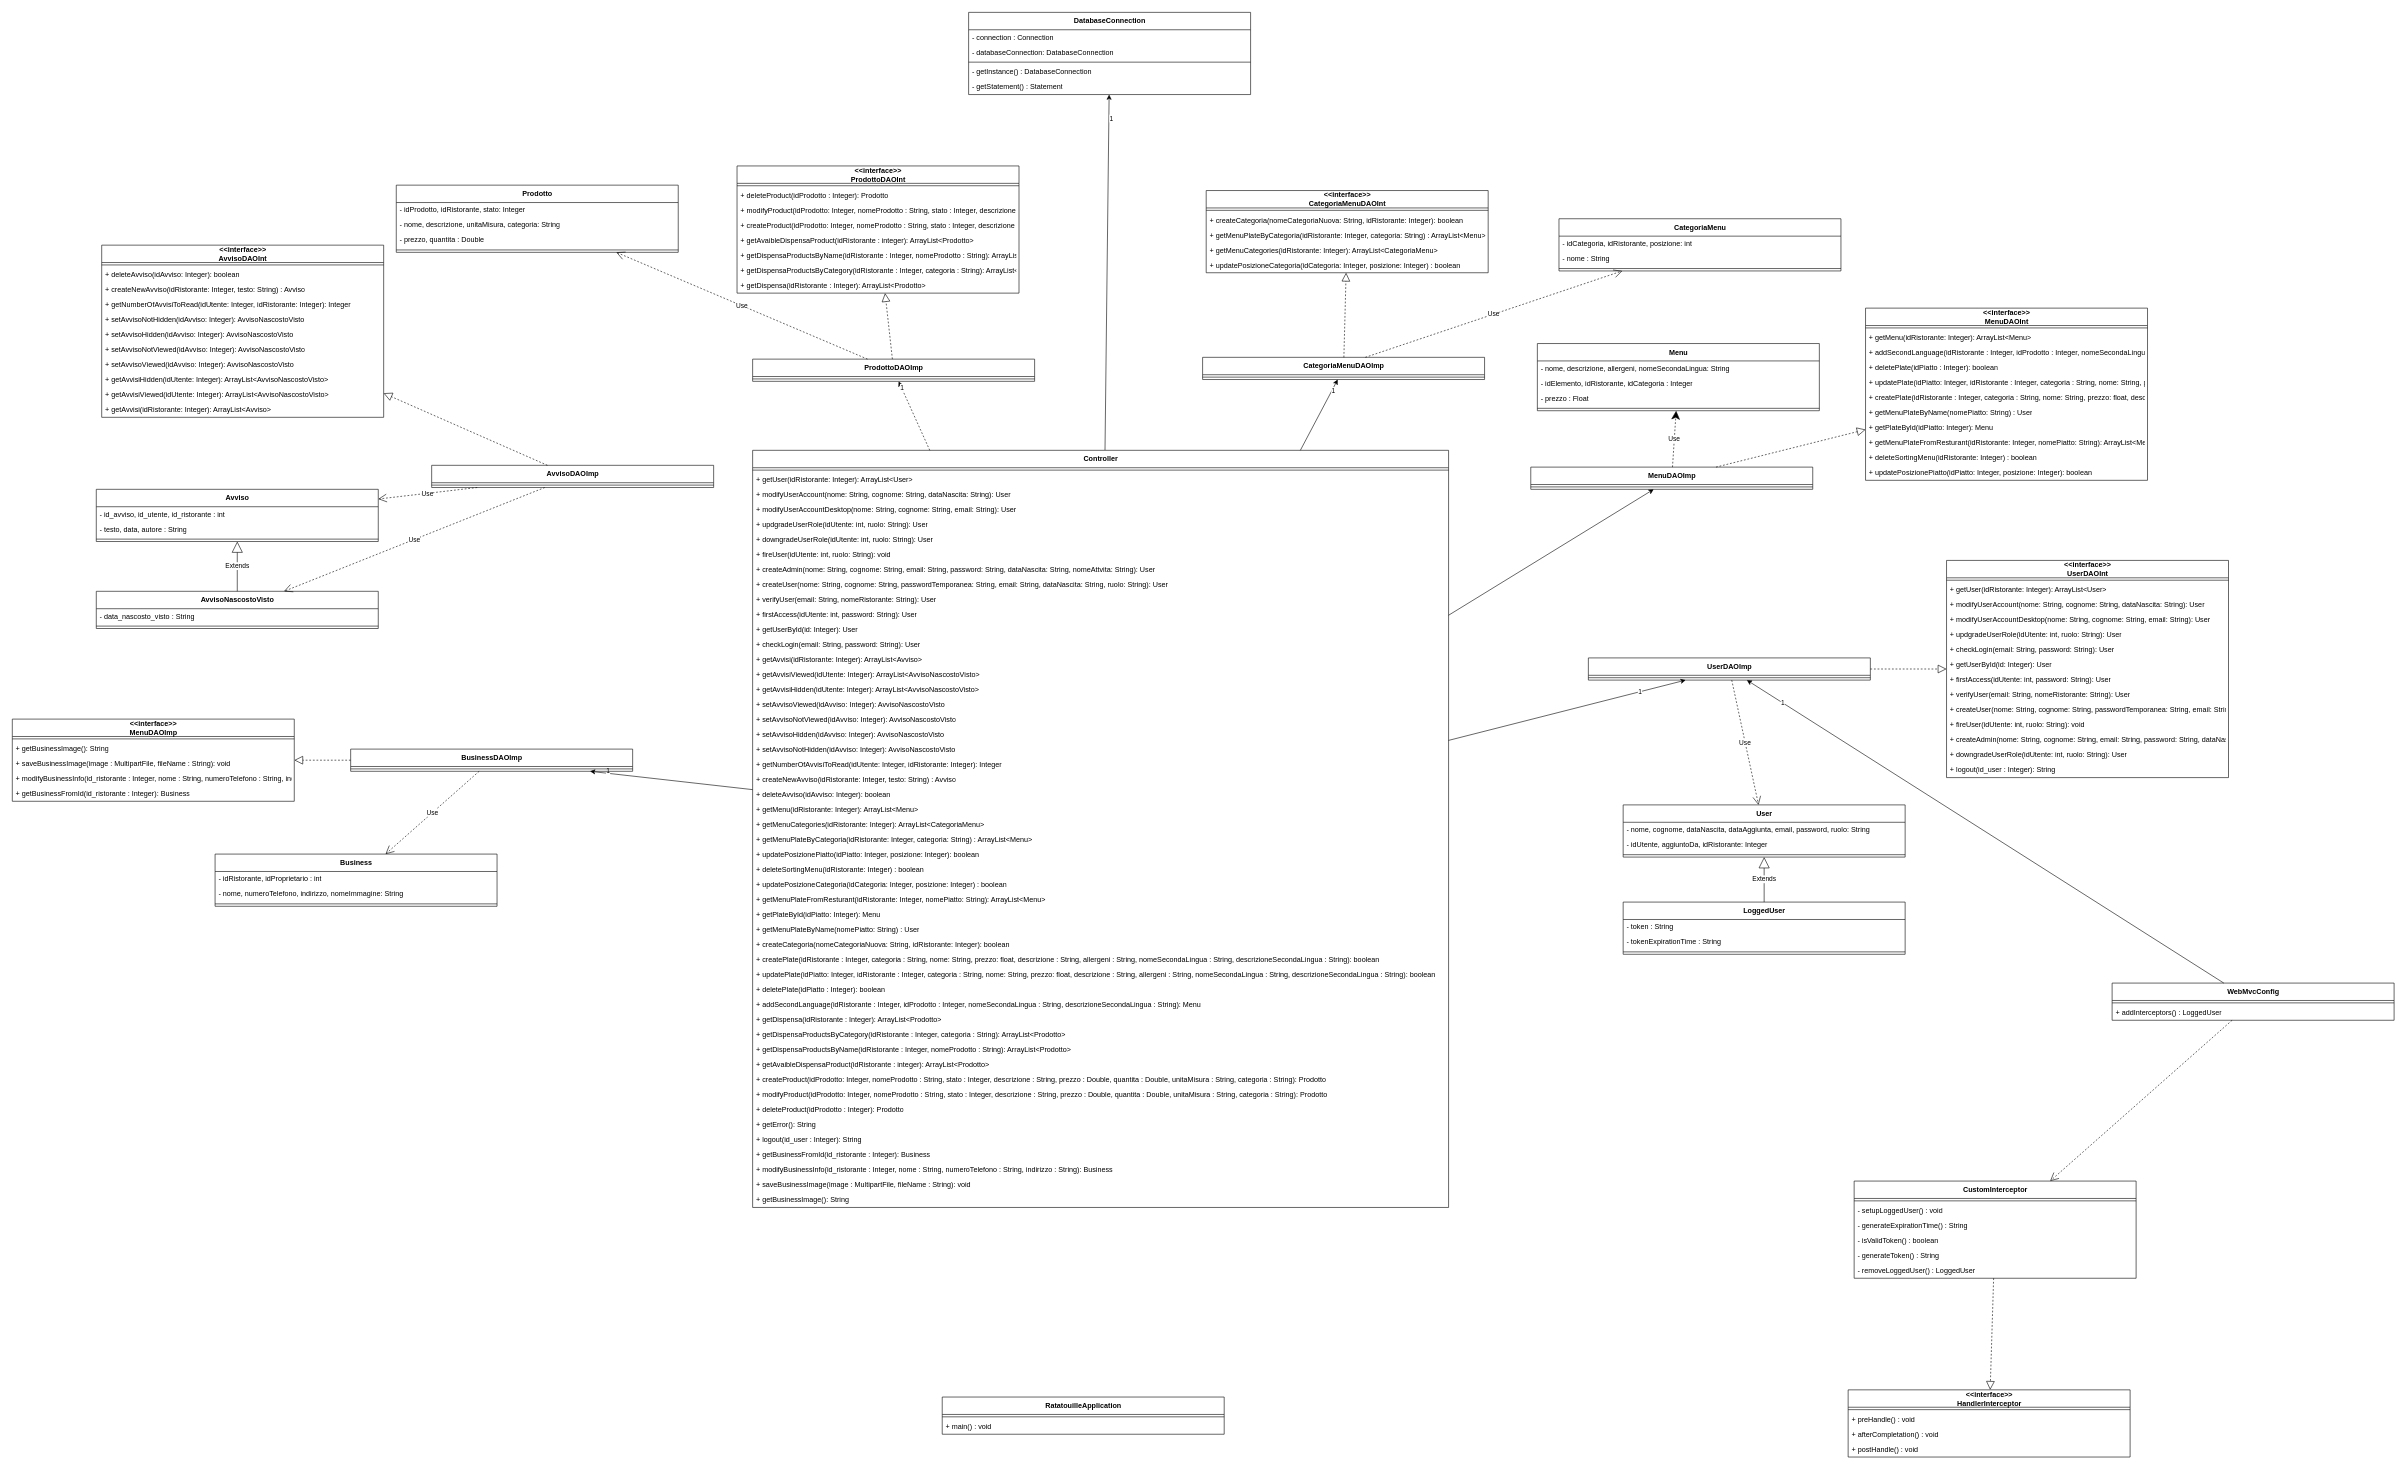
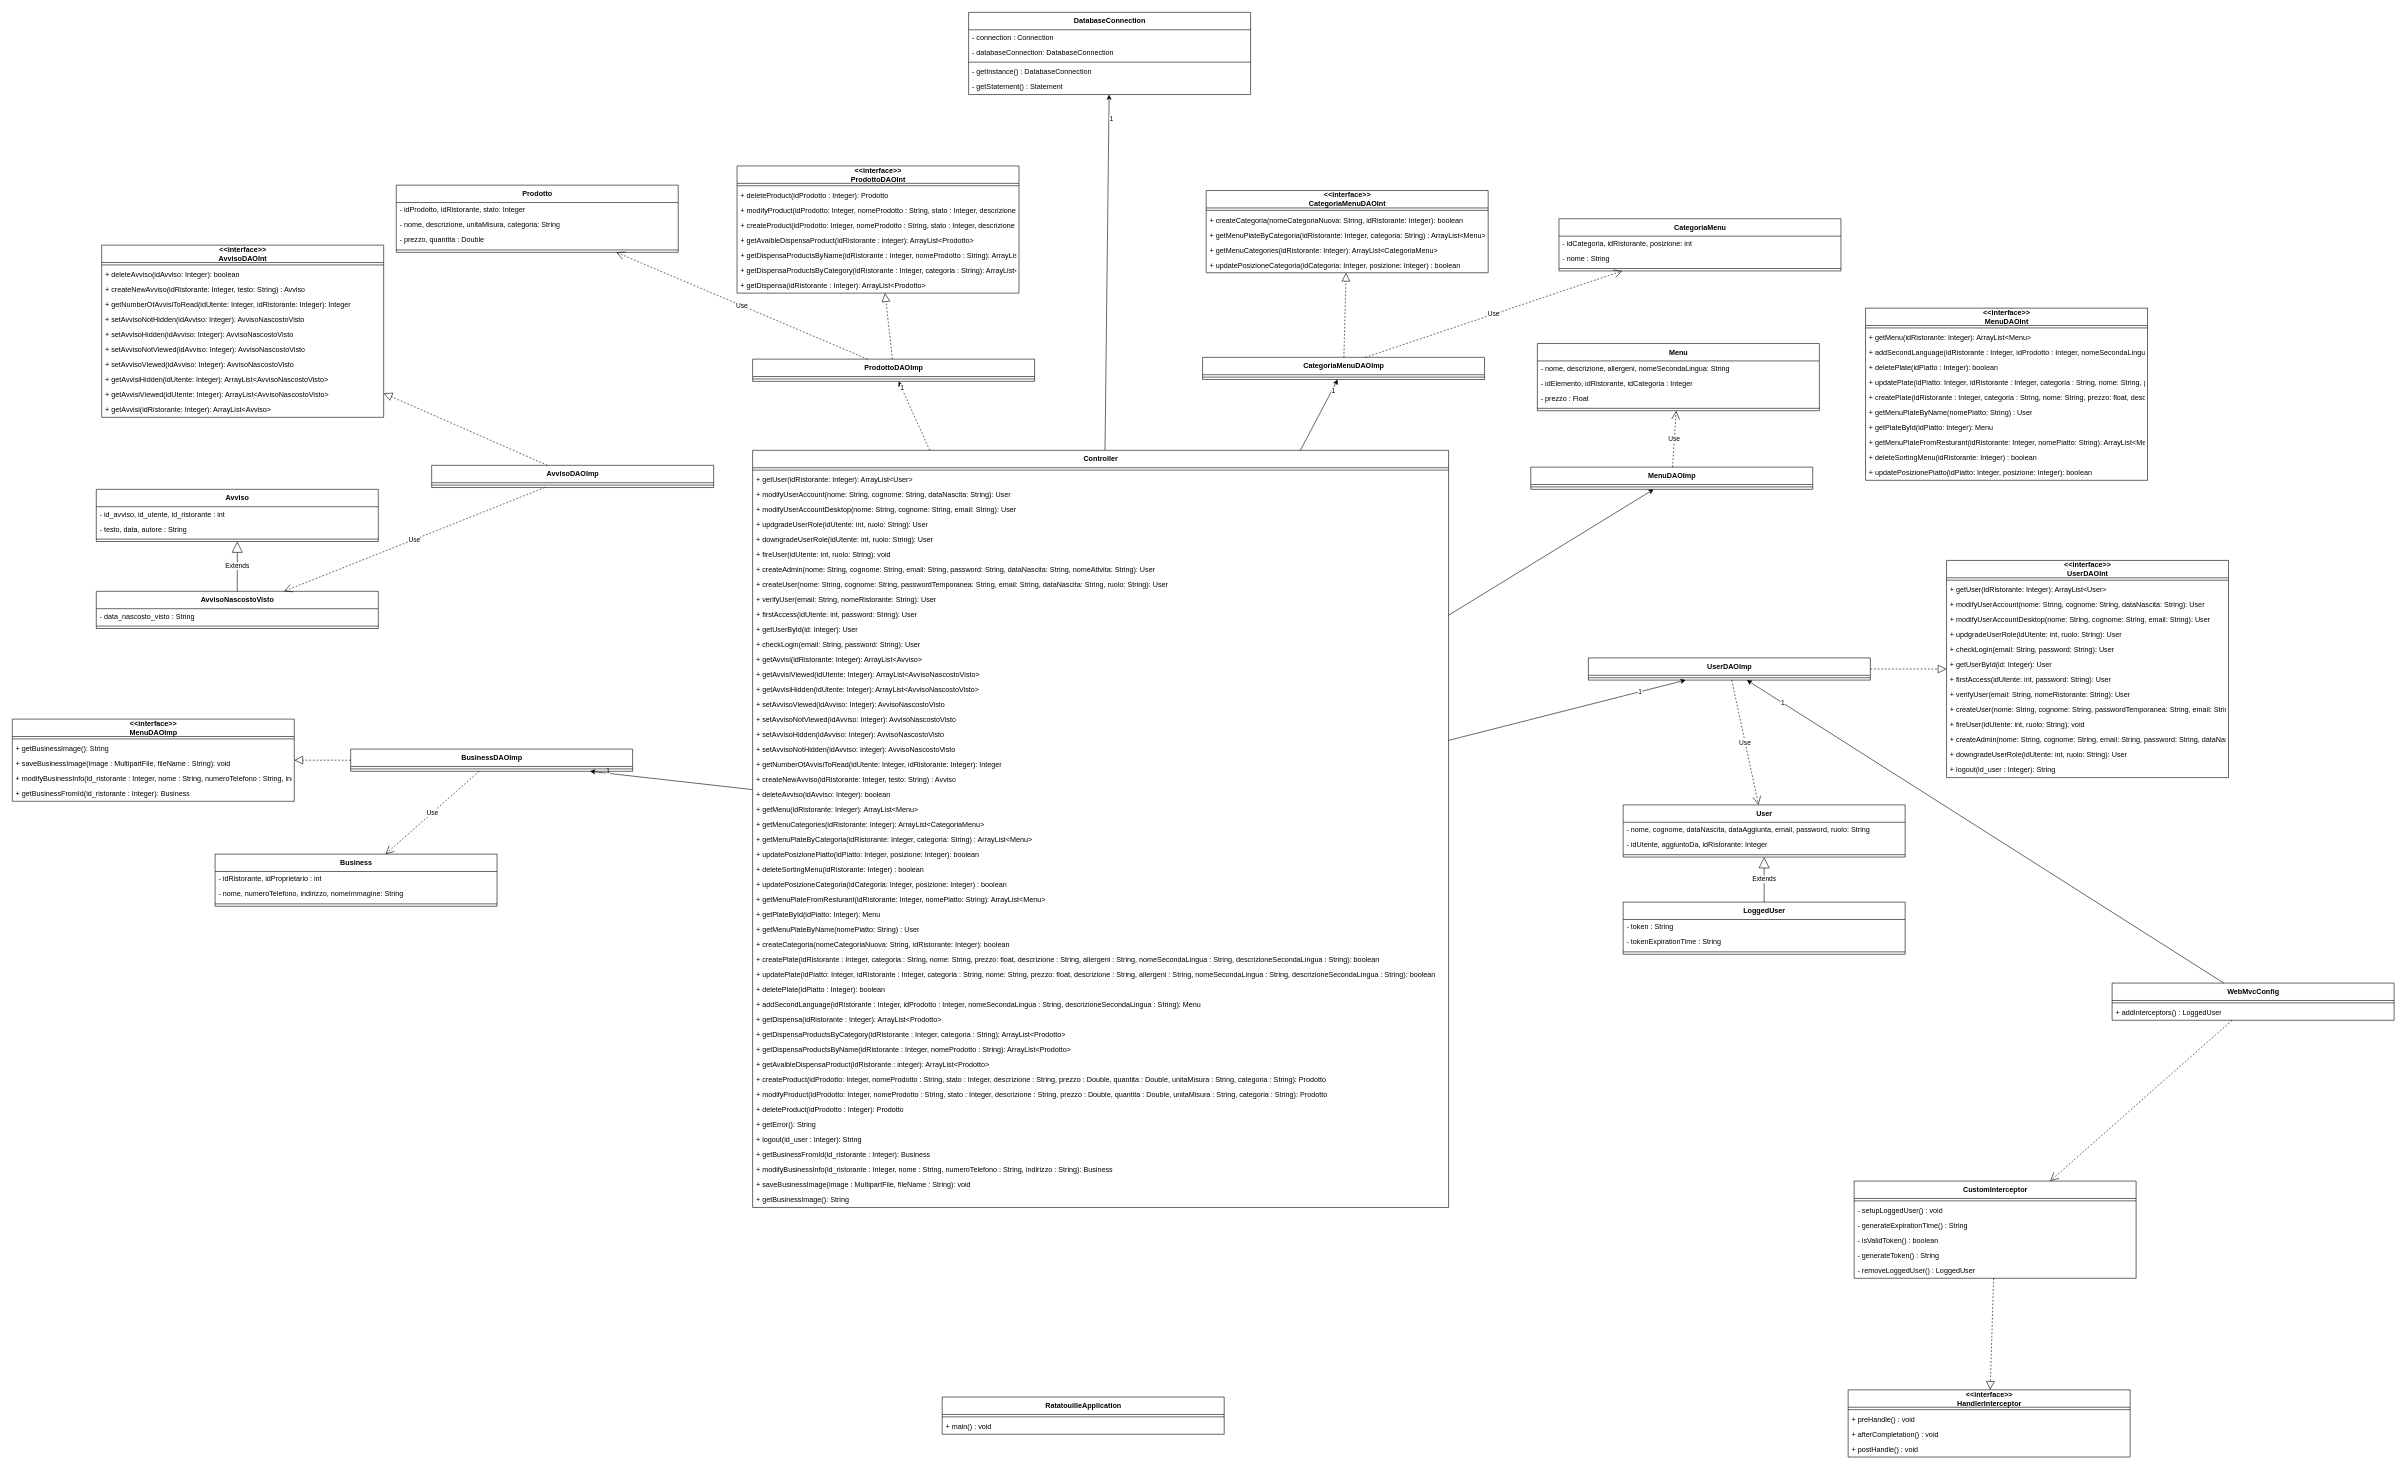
(1676, 419) -> (1676, 416)
(1787, 449) -> none
(424, 494) -> none
